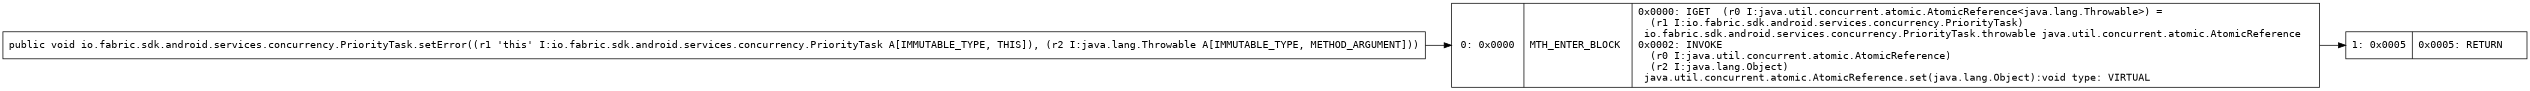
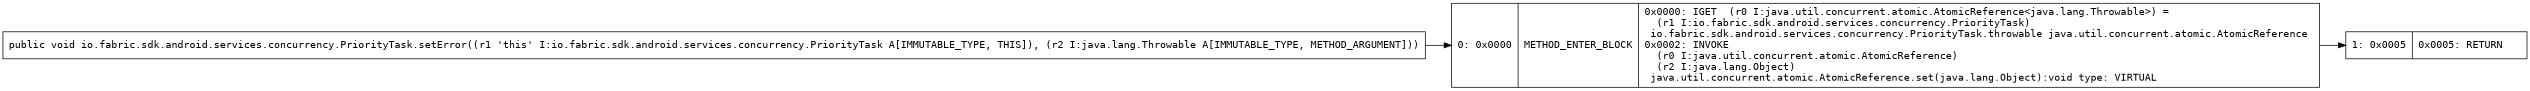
(1575, 45) -> (1578, 45)
